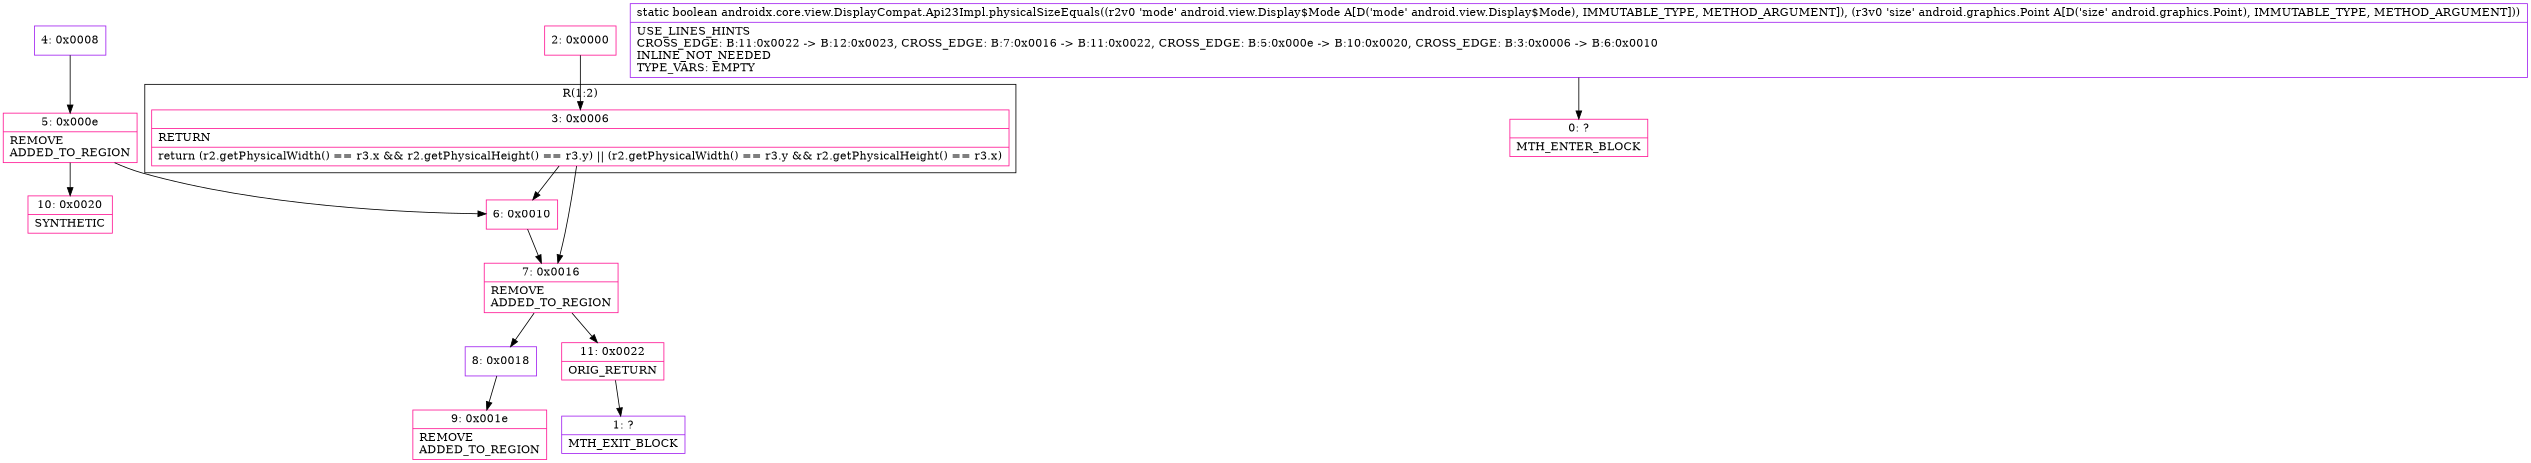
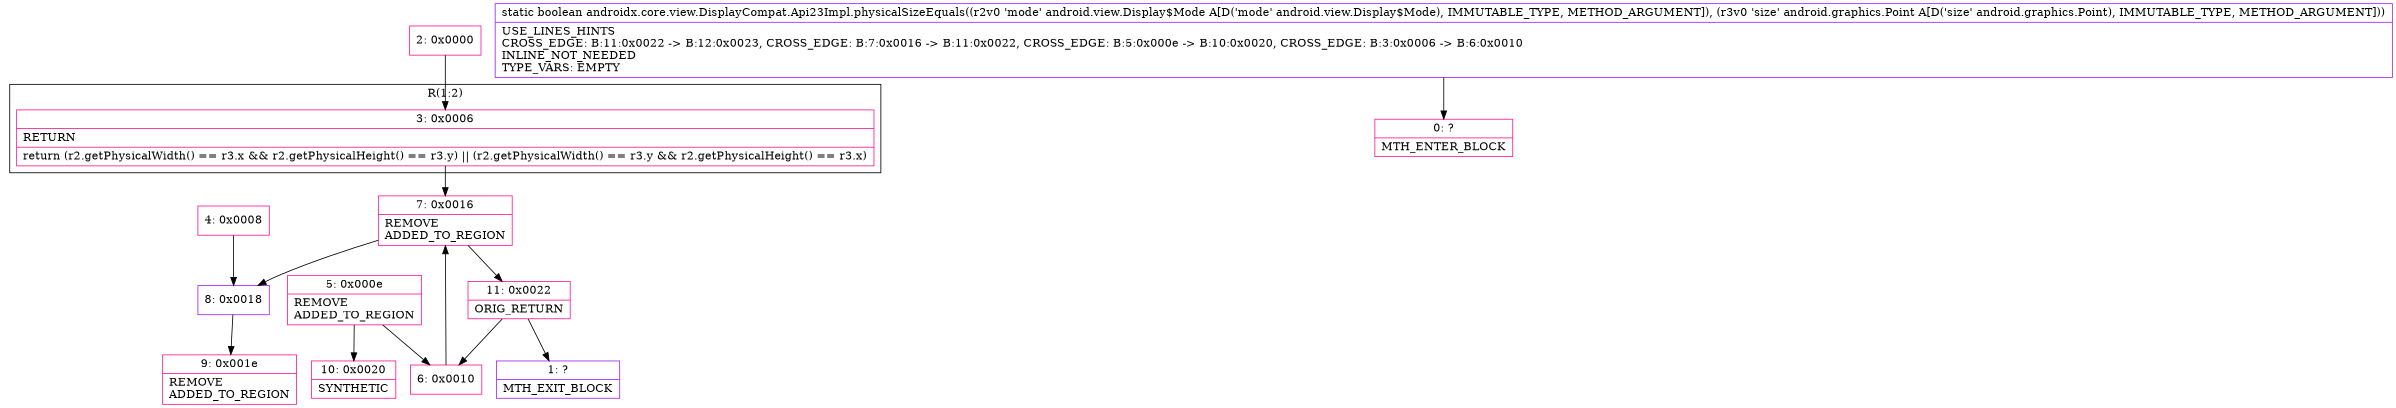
(70, 41) -> (234, 221)
(70, 80) -> (234, 256)
(548, 180) -> (483, 339)
